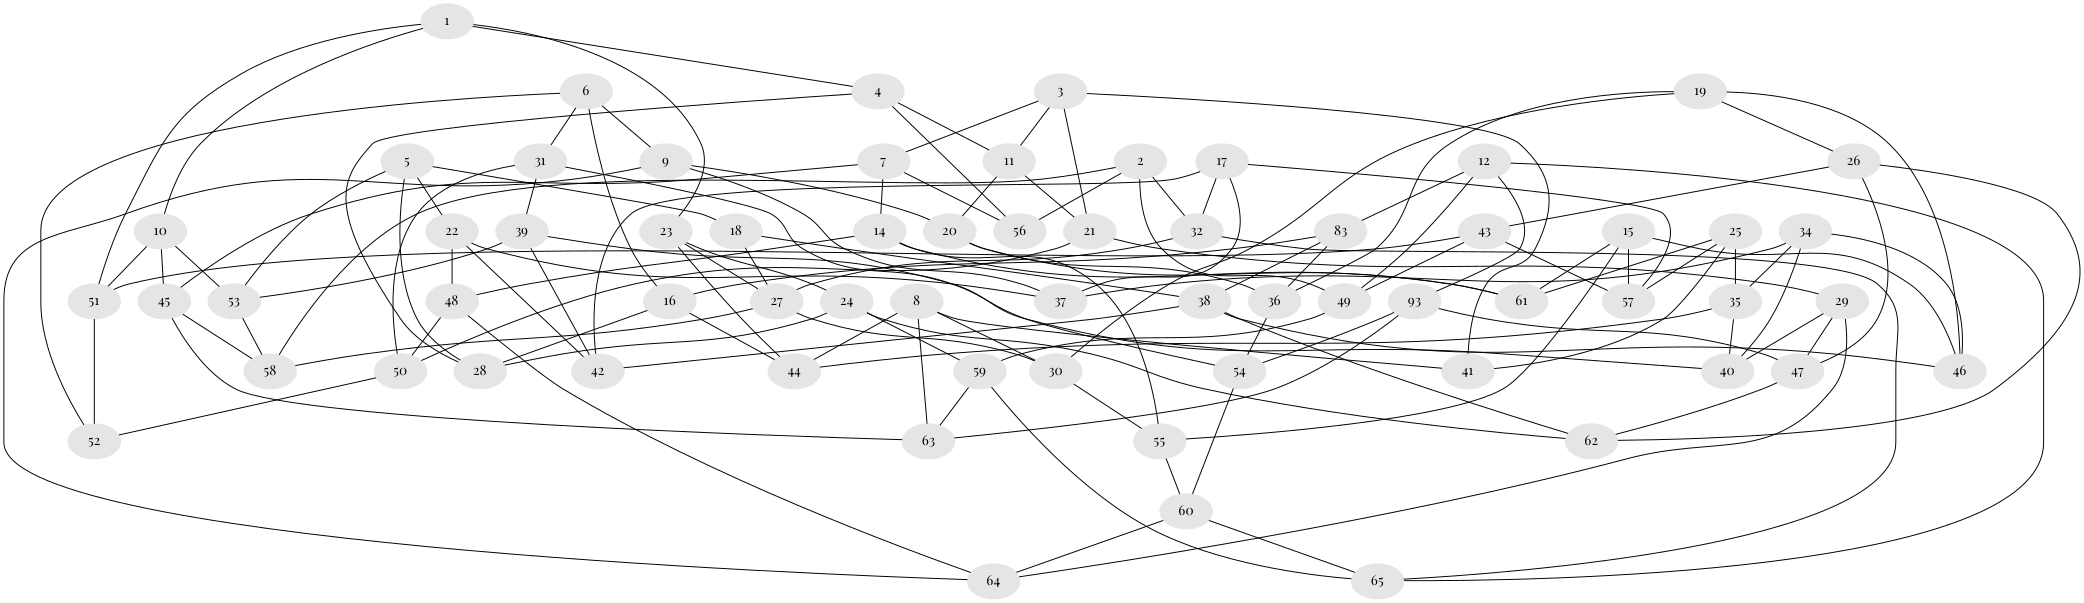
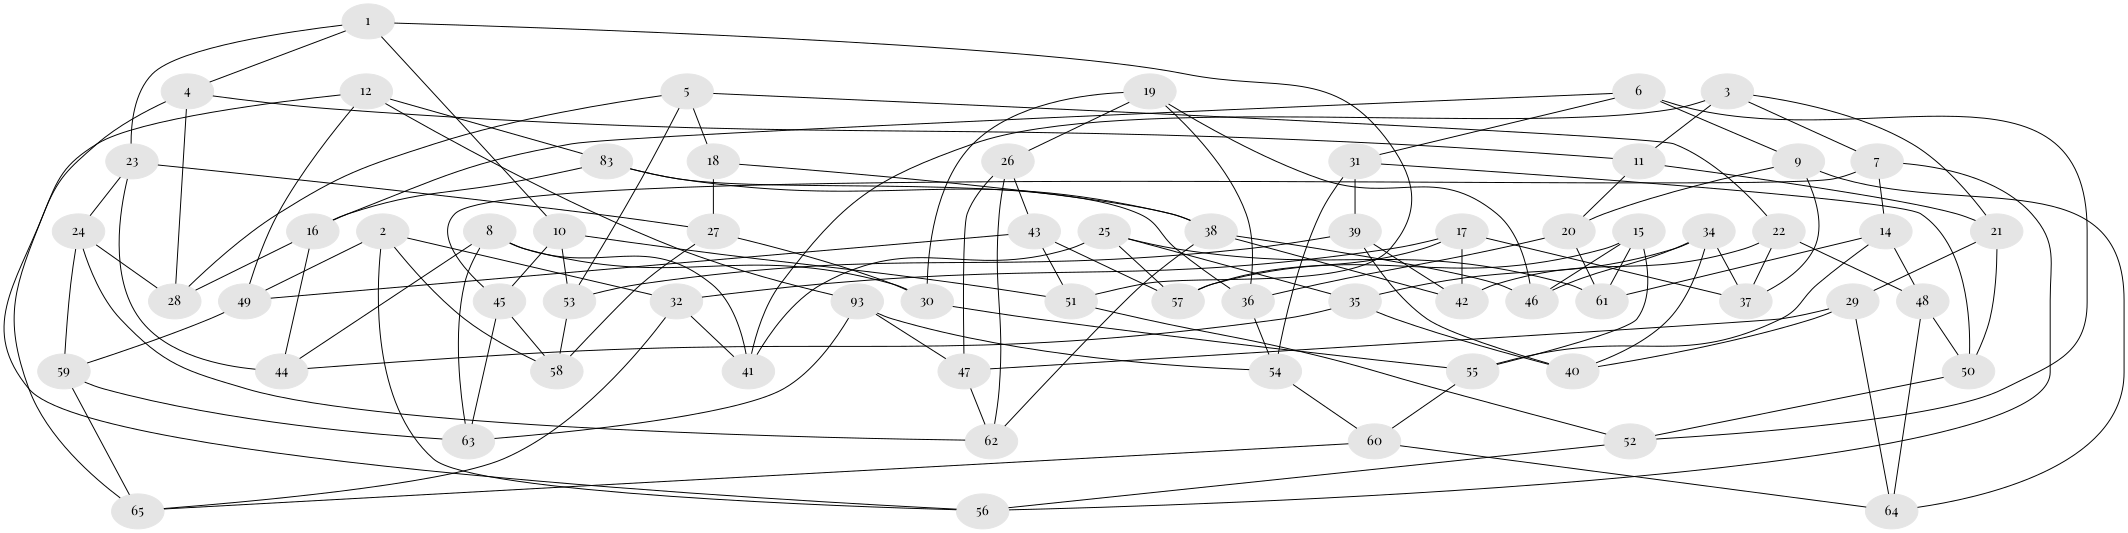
(984, 261) -> (712, 336)
none -> (1306, 476)
